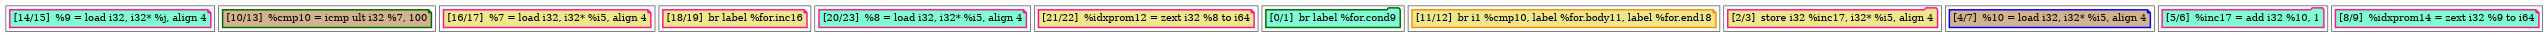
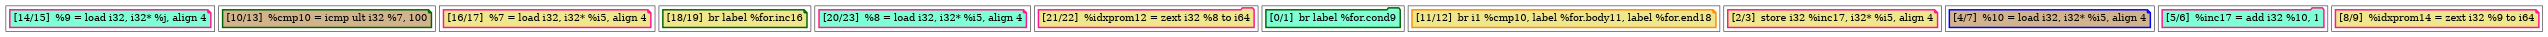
(735, 19) -> (735, 19)
(1146, 19) -> (1146, 19)
(1833, 19) -> (1833, 19)
(2437, 19) -> (2437, 19)
